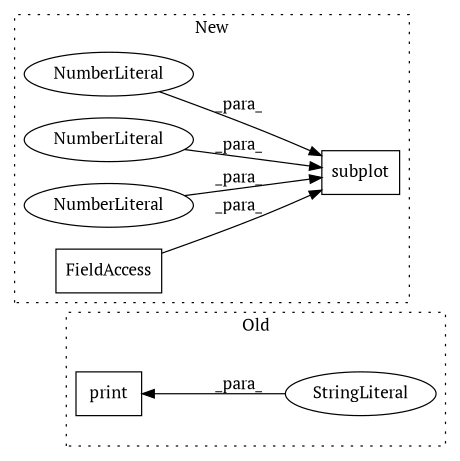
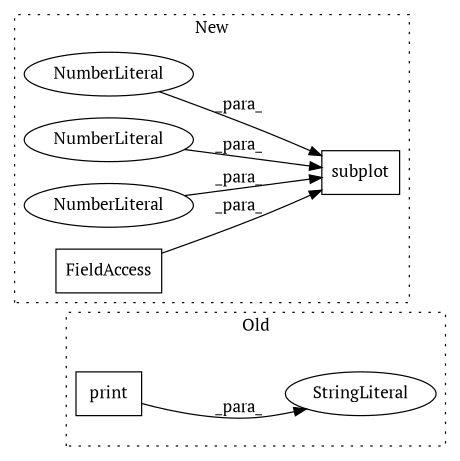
(220, 394) -> (218, 417)
